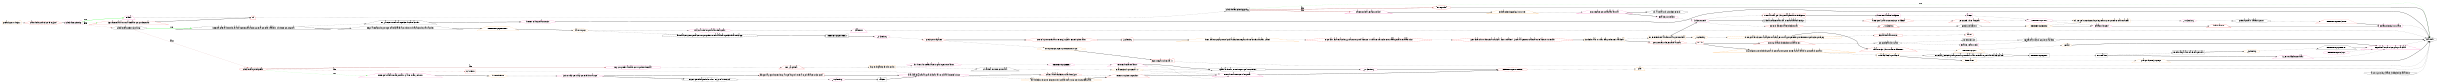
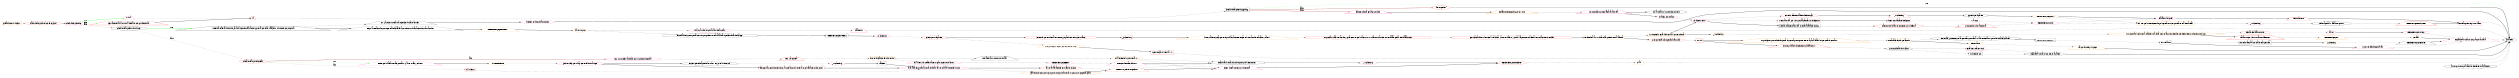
none -> (2369, 32)
(995, 69) -> (995, 58)
